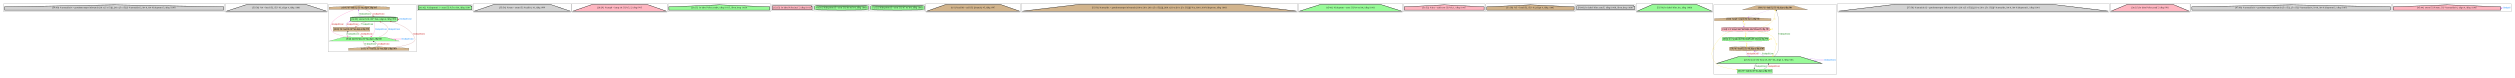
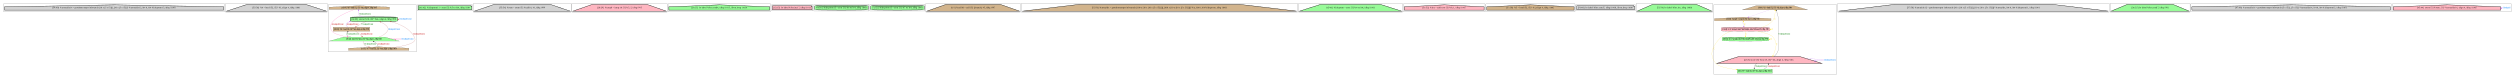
(2150, 8) -> (2150, 8)
(370, 12) -> none
(375, 29) -> none
(1747, 49) -> none
(1769, 60) -> (1769, 60)
